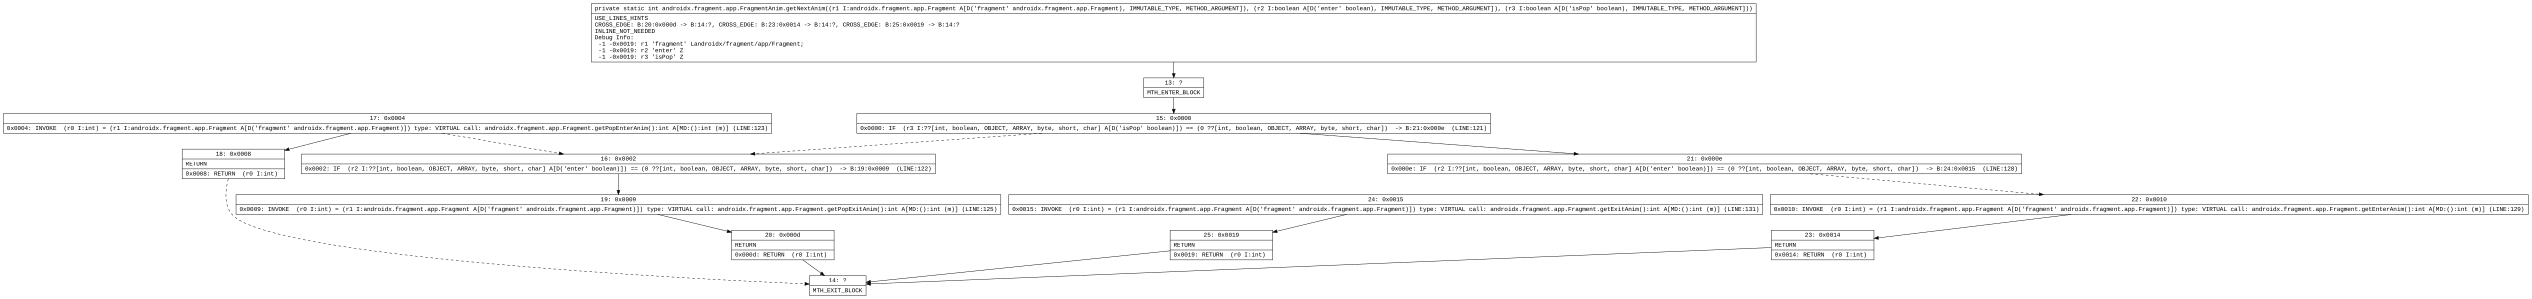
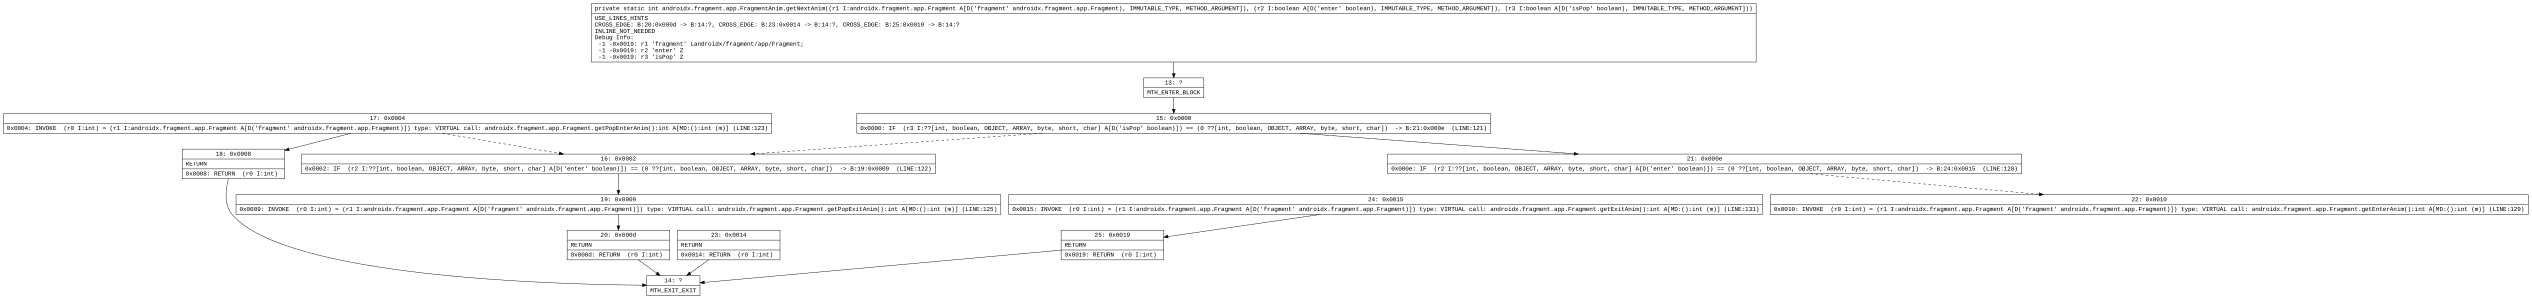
(1975, 226) -> none
(497, 264) -> (413, 272)
(838, 290) -> (673, 290)
